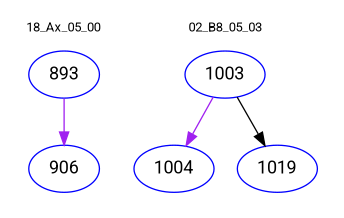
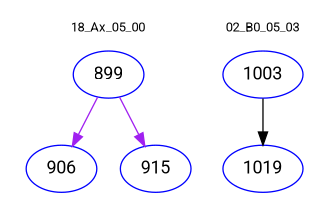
(226, 28) -> (263, 28)
(64, 75) -> (109, 75)
none -> (156, 169)
(174, 169) -> none
